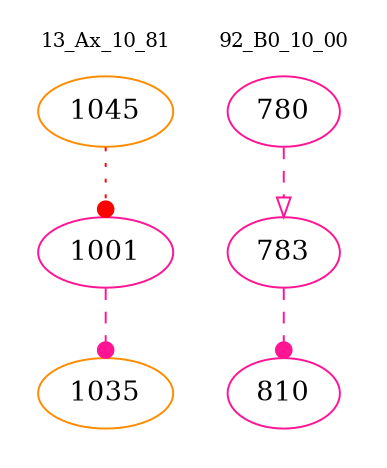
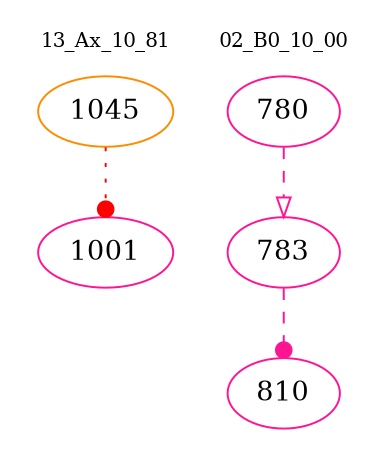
(284, 42) -> (284, 42)
(106, 393) -> none
